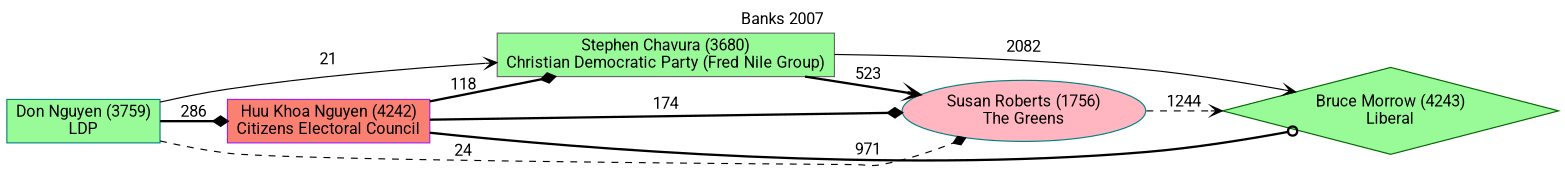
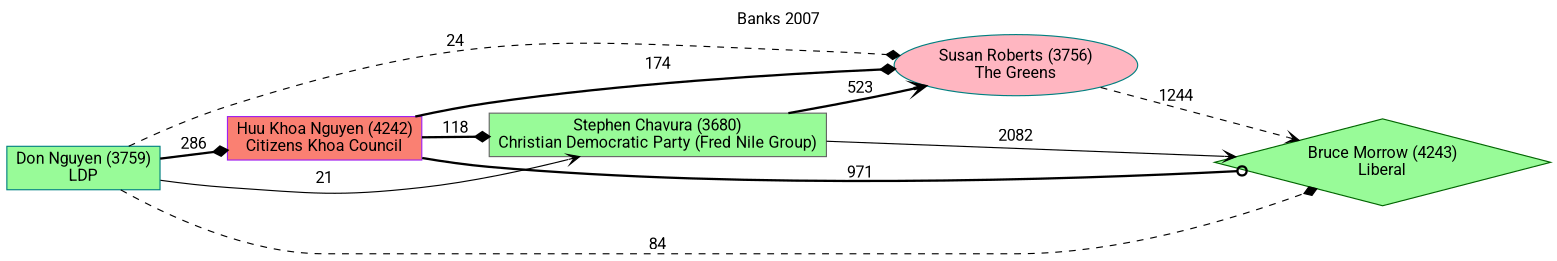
(1024, 111) -> (1016, 65)
(329, 121) -> (325, 138)
none -> (710, 254)
